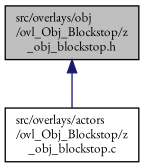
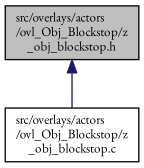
(72, 33) -> (72, 33)
